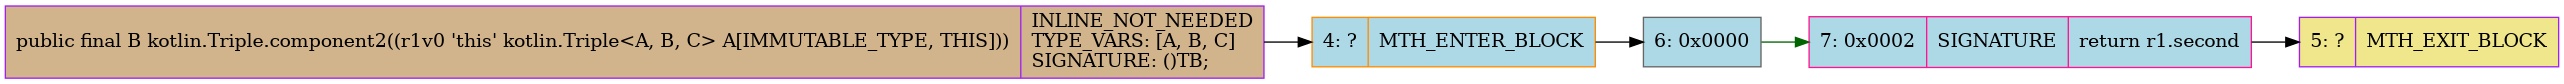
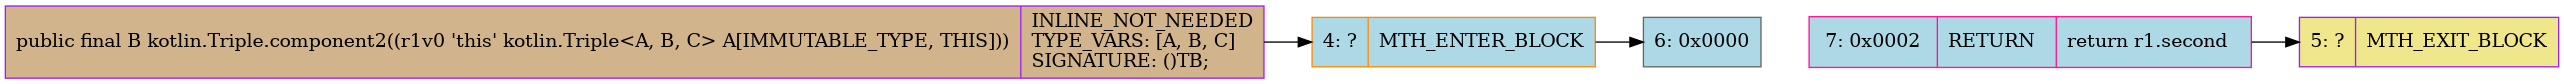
(1997, 41) -> (1991, 41)
(1778, 42) -> none
